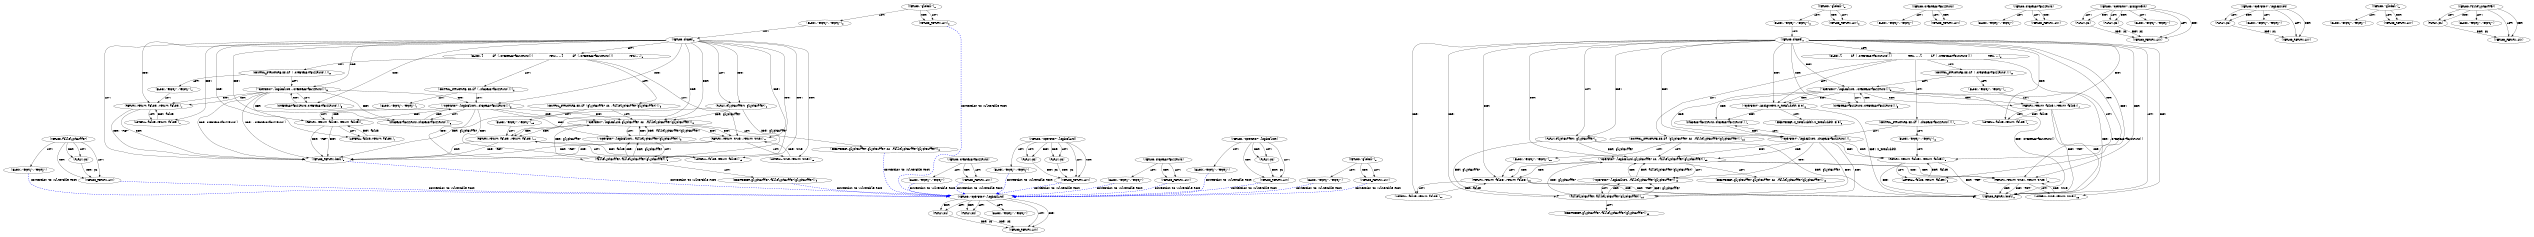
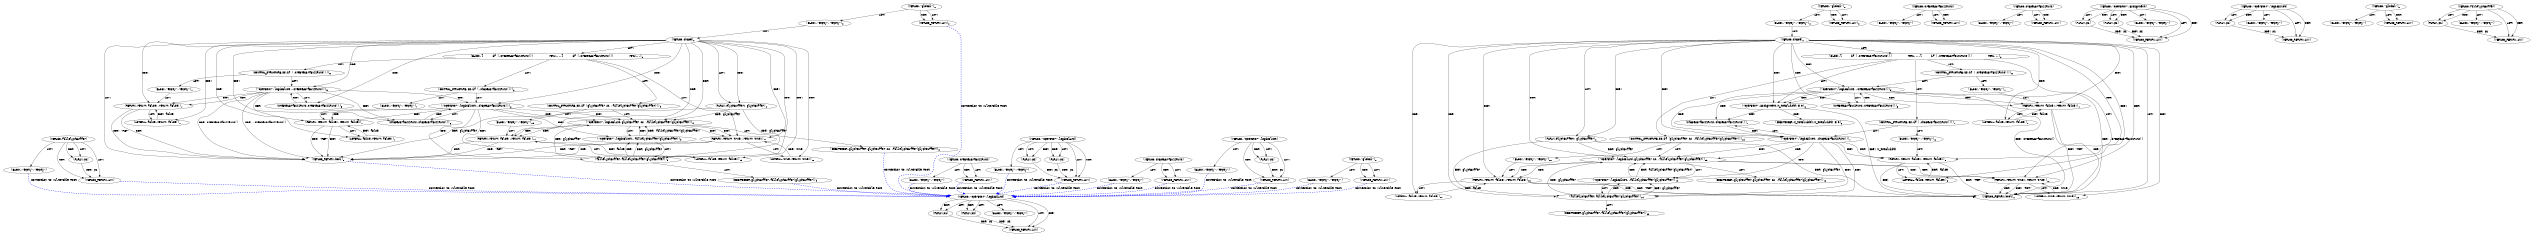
(1797, 114) -> (1797, 114)
